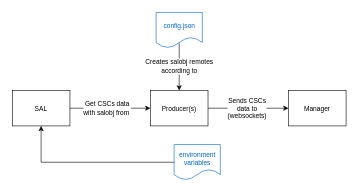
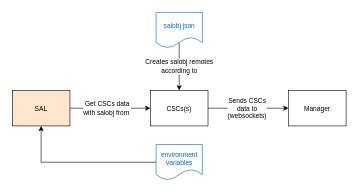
(179, 30) -> (179, 30)
(41, 108) -> (41, 108)
(179, 108) -> (179, 108)
(197, 162) -> (179, 162)
